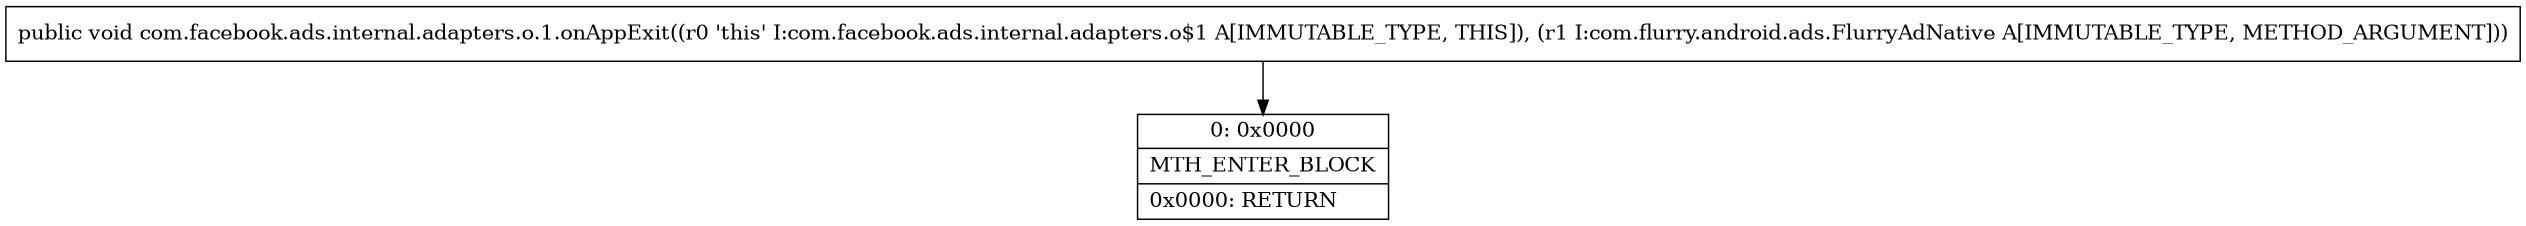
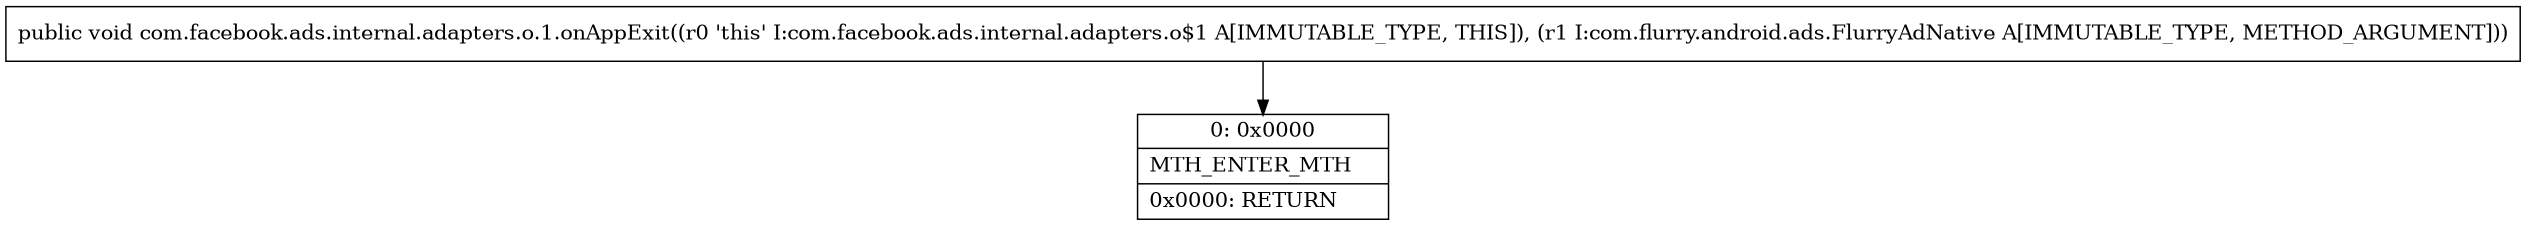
(1263, 165) -> (1251, 165)
